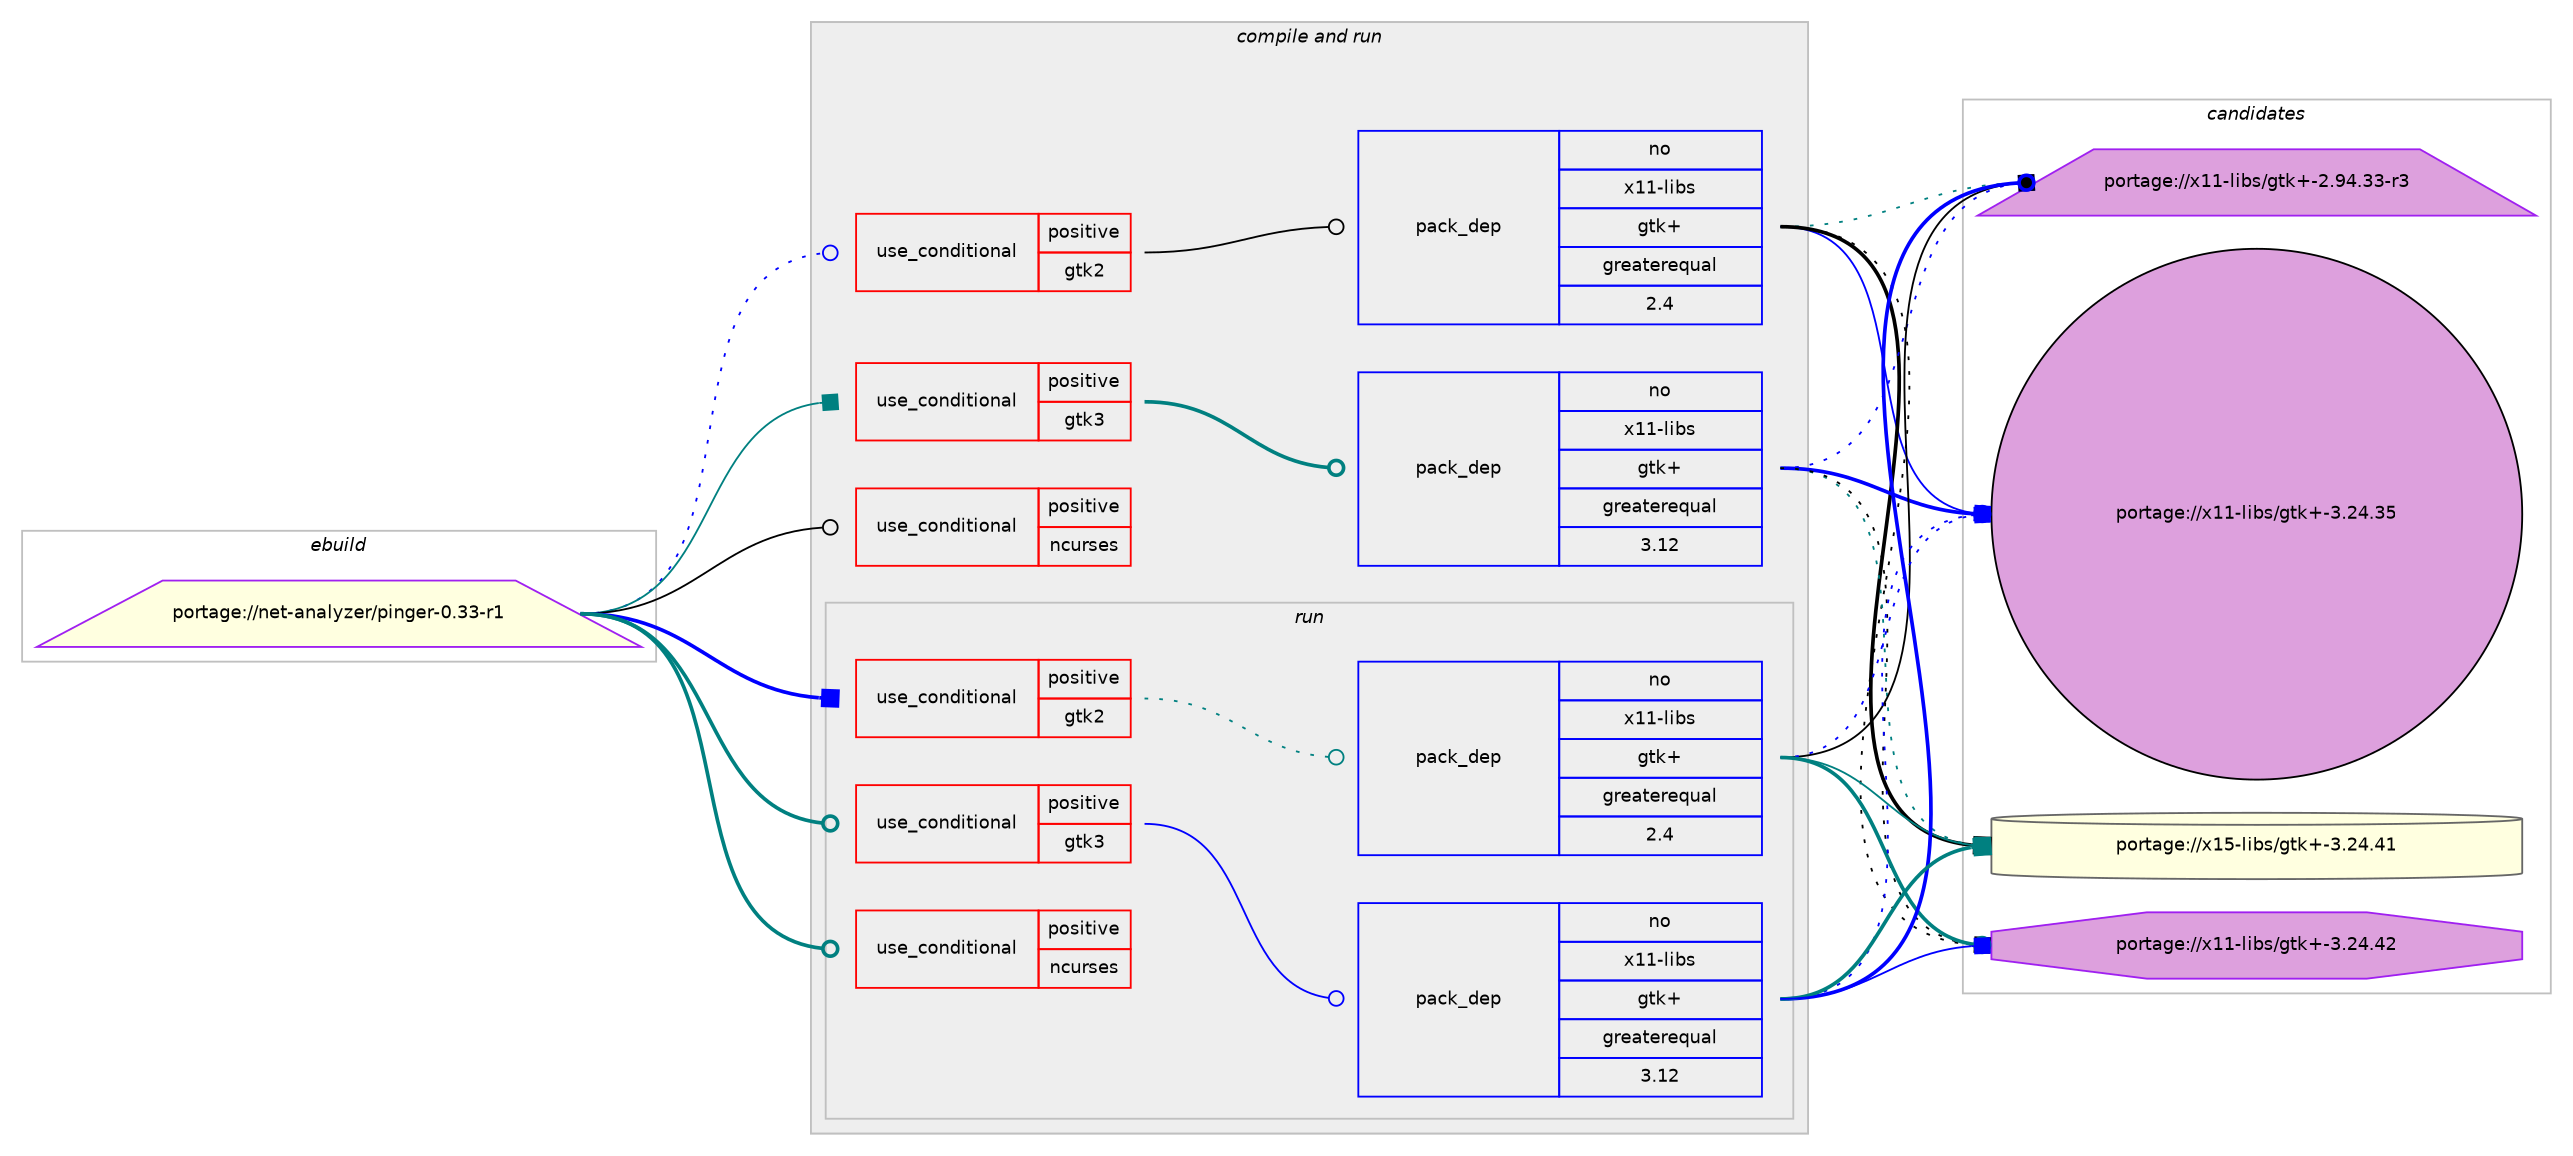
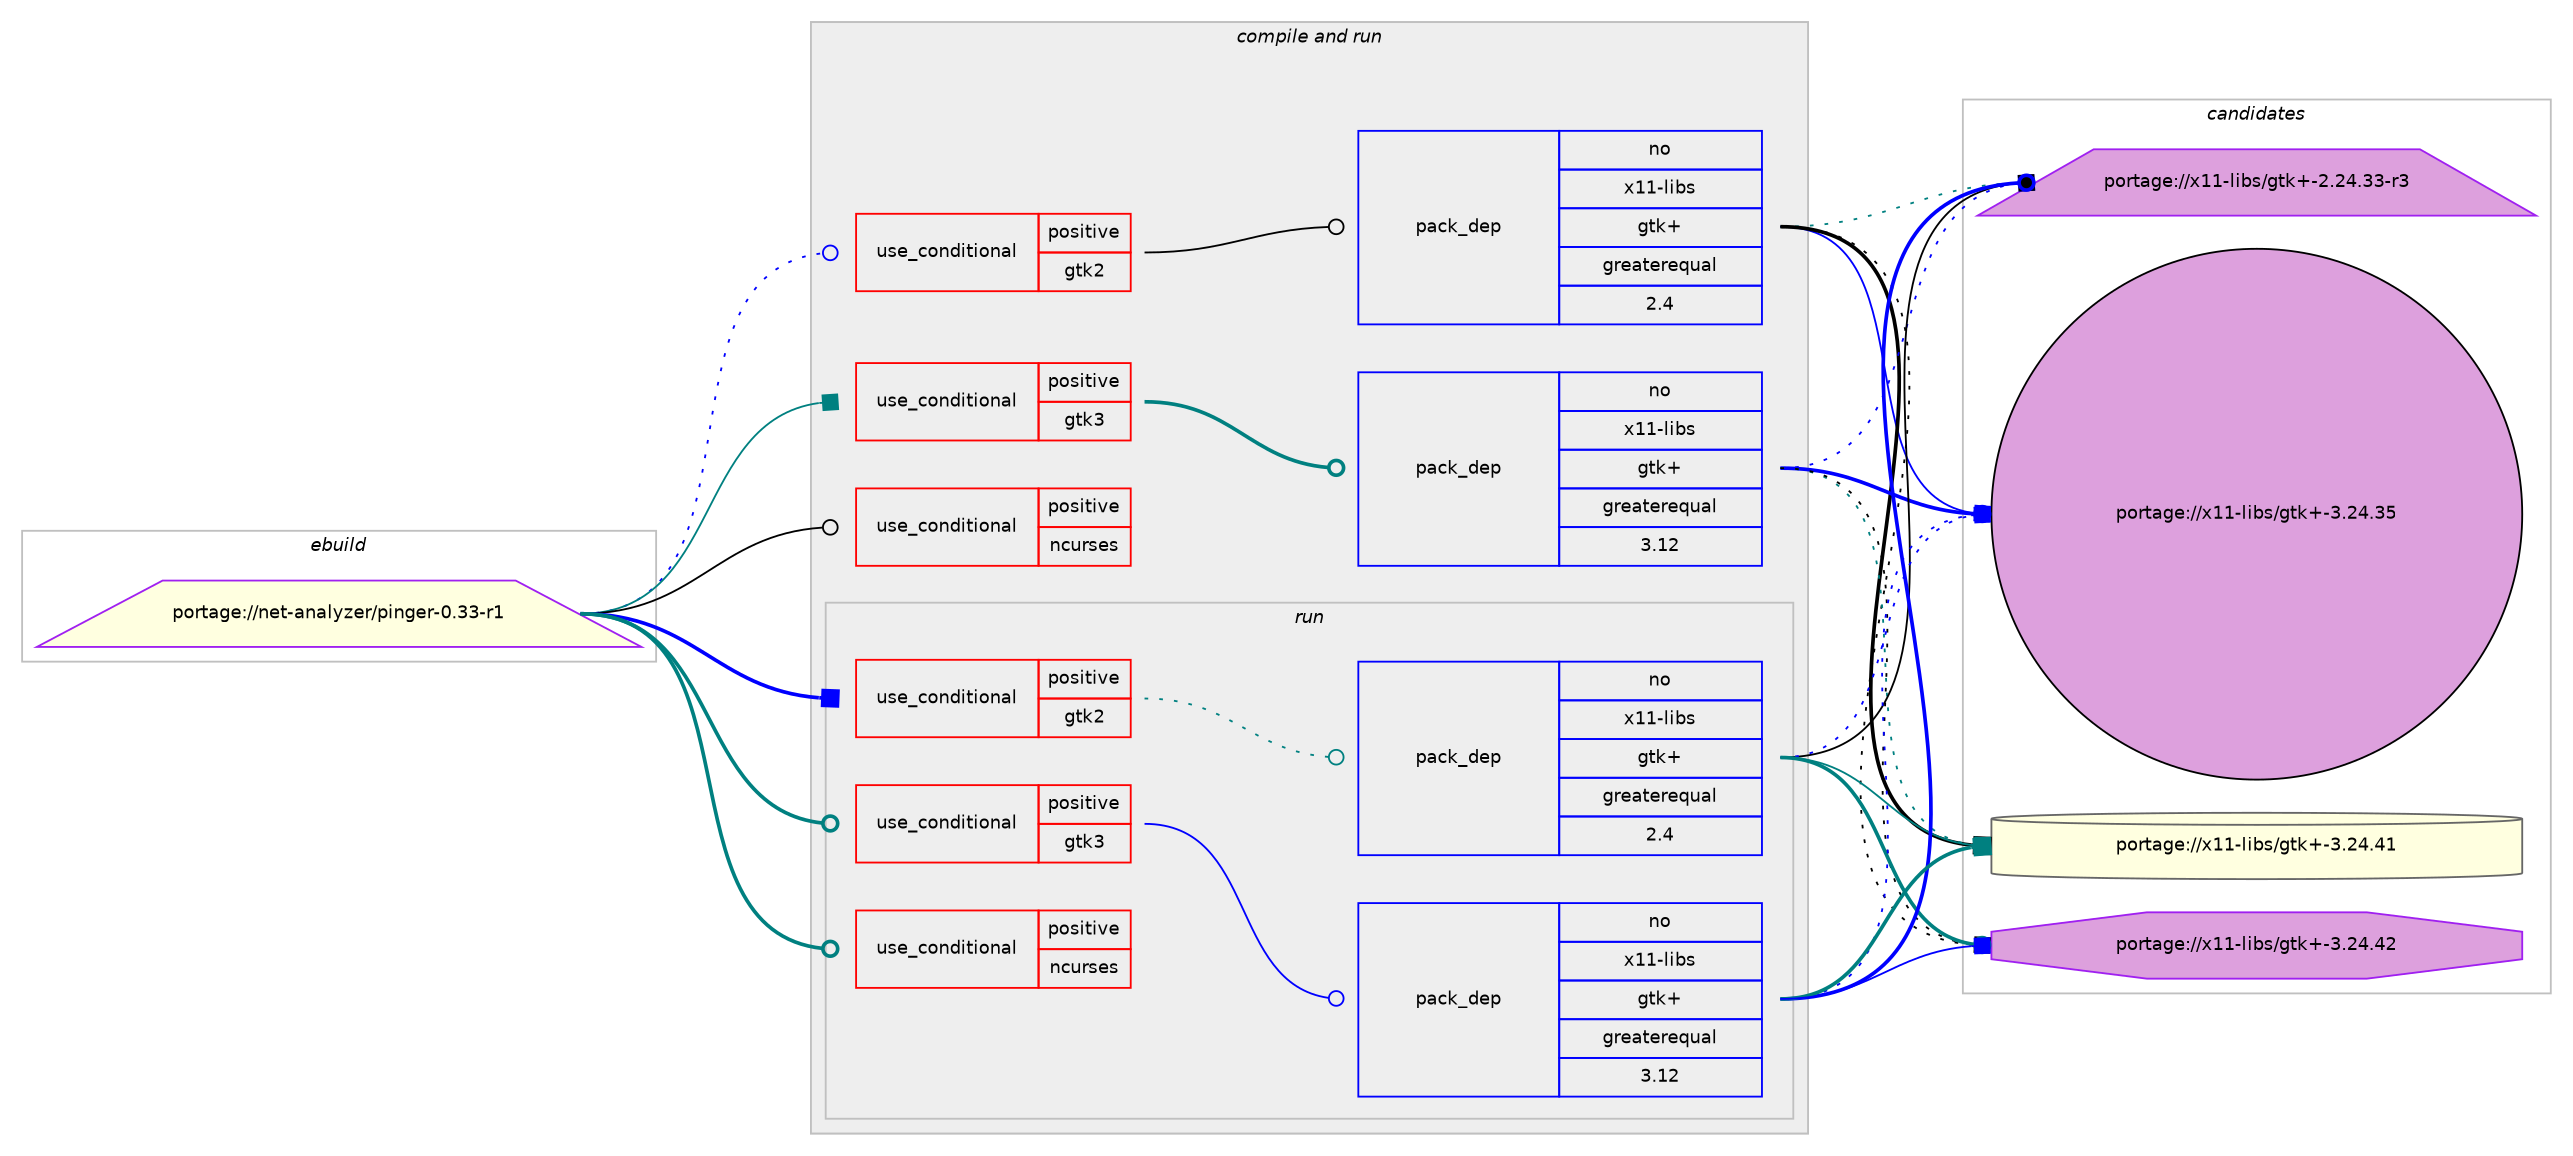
(2257, 182) -> (2257, 182)
(2257, 846) -> (2257, 846)
